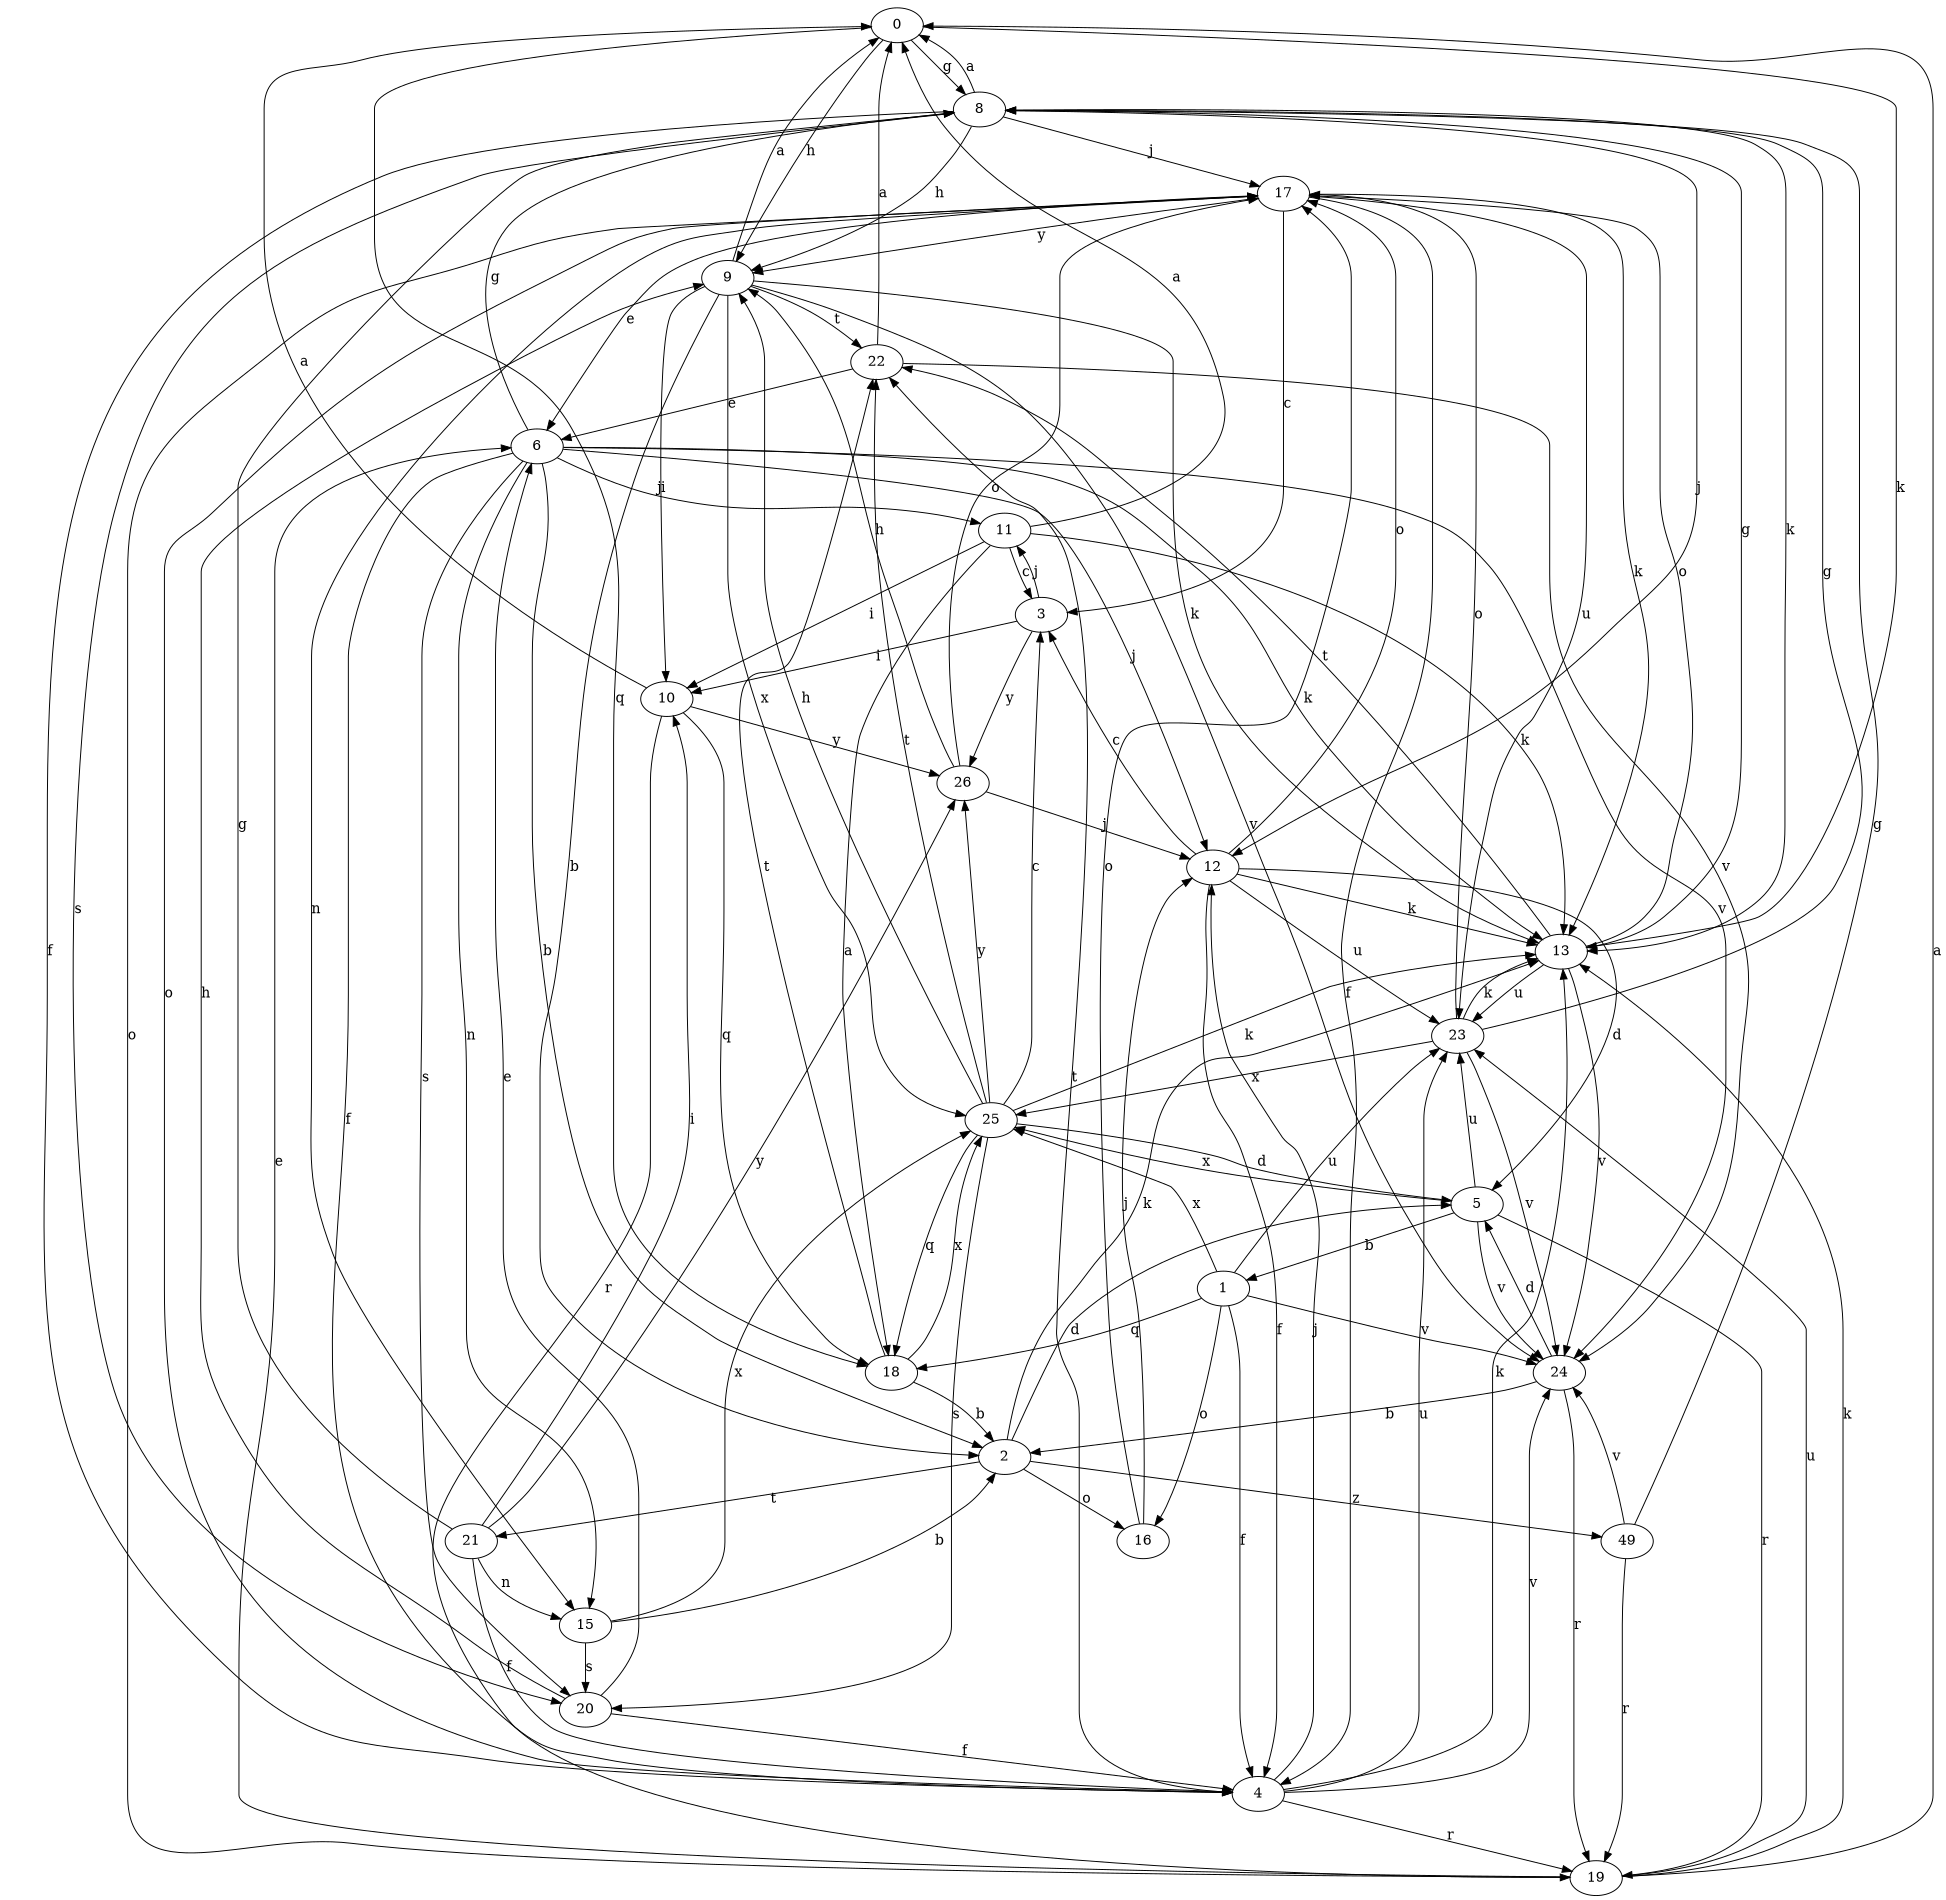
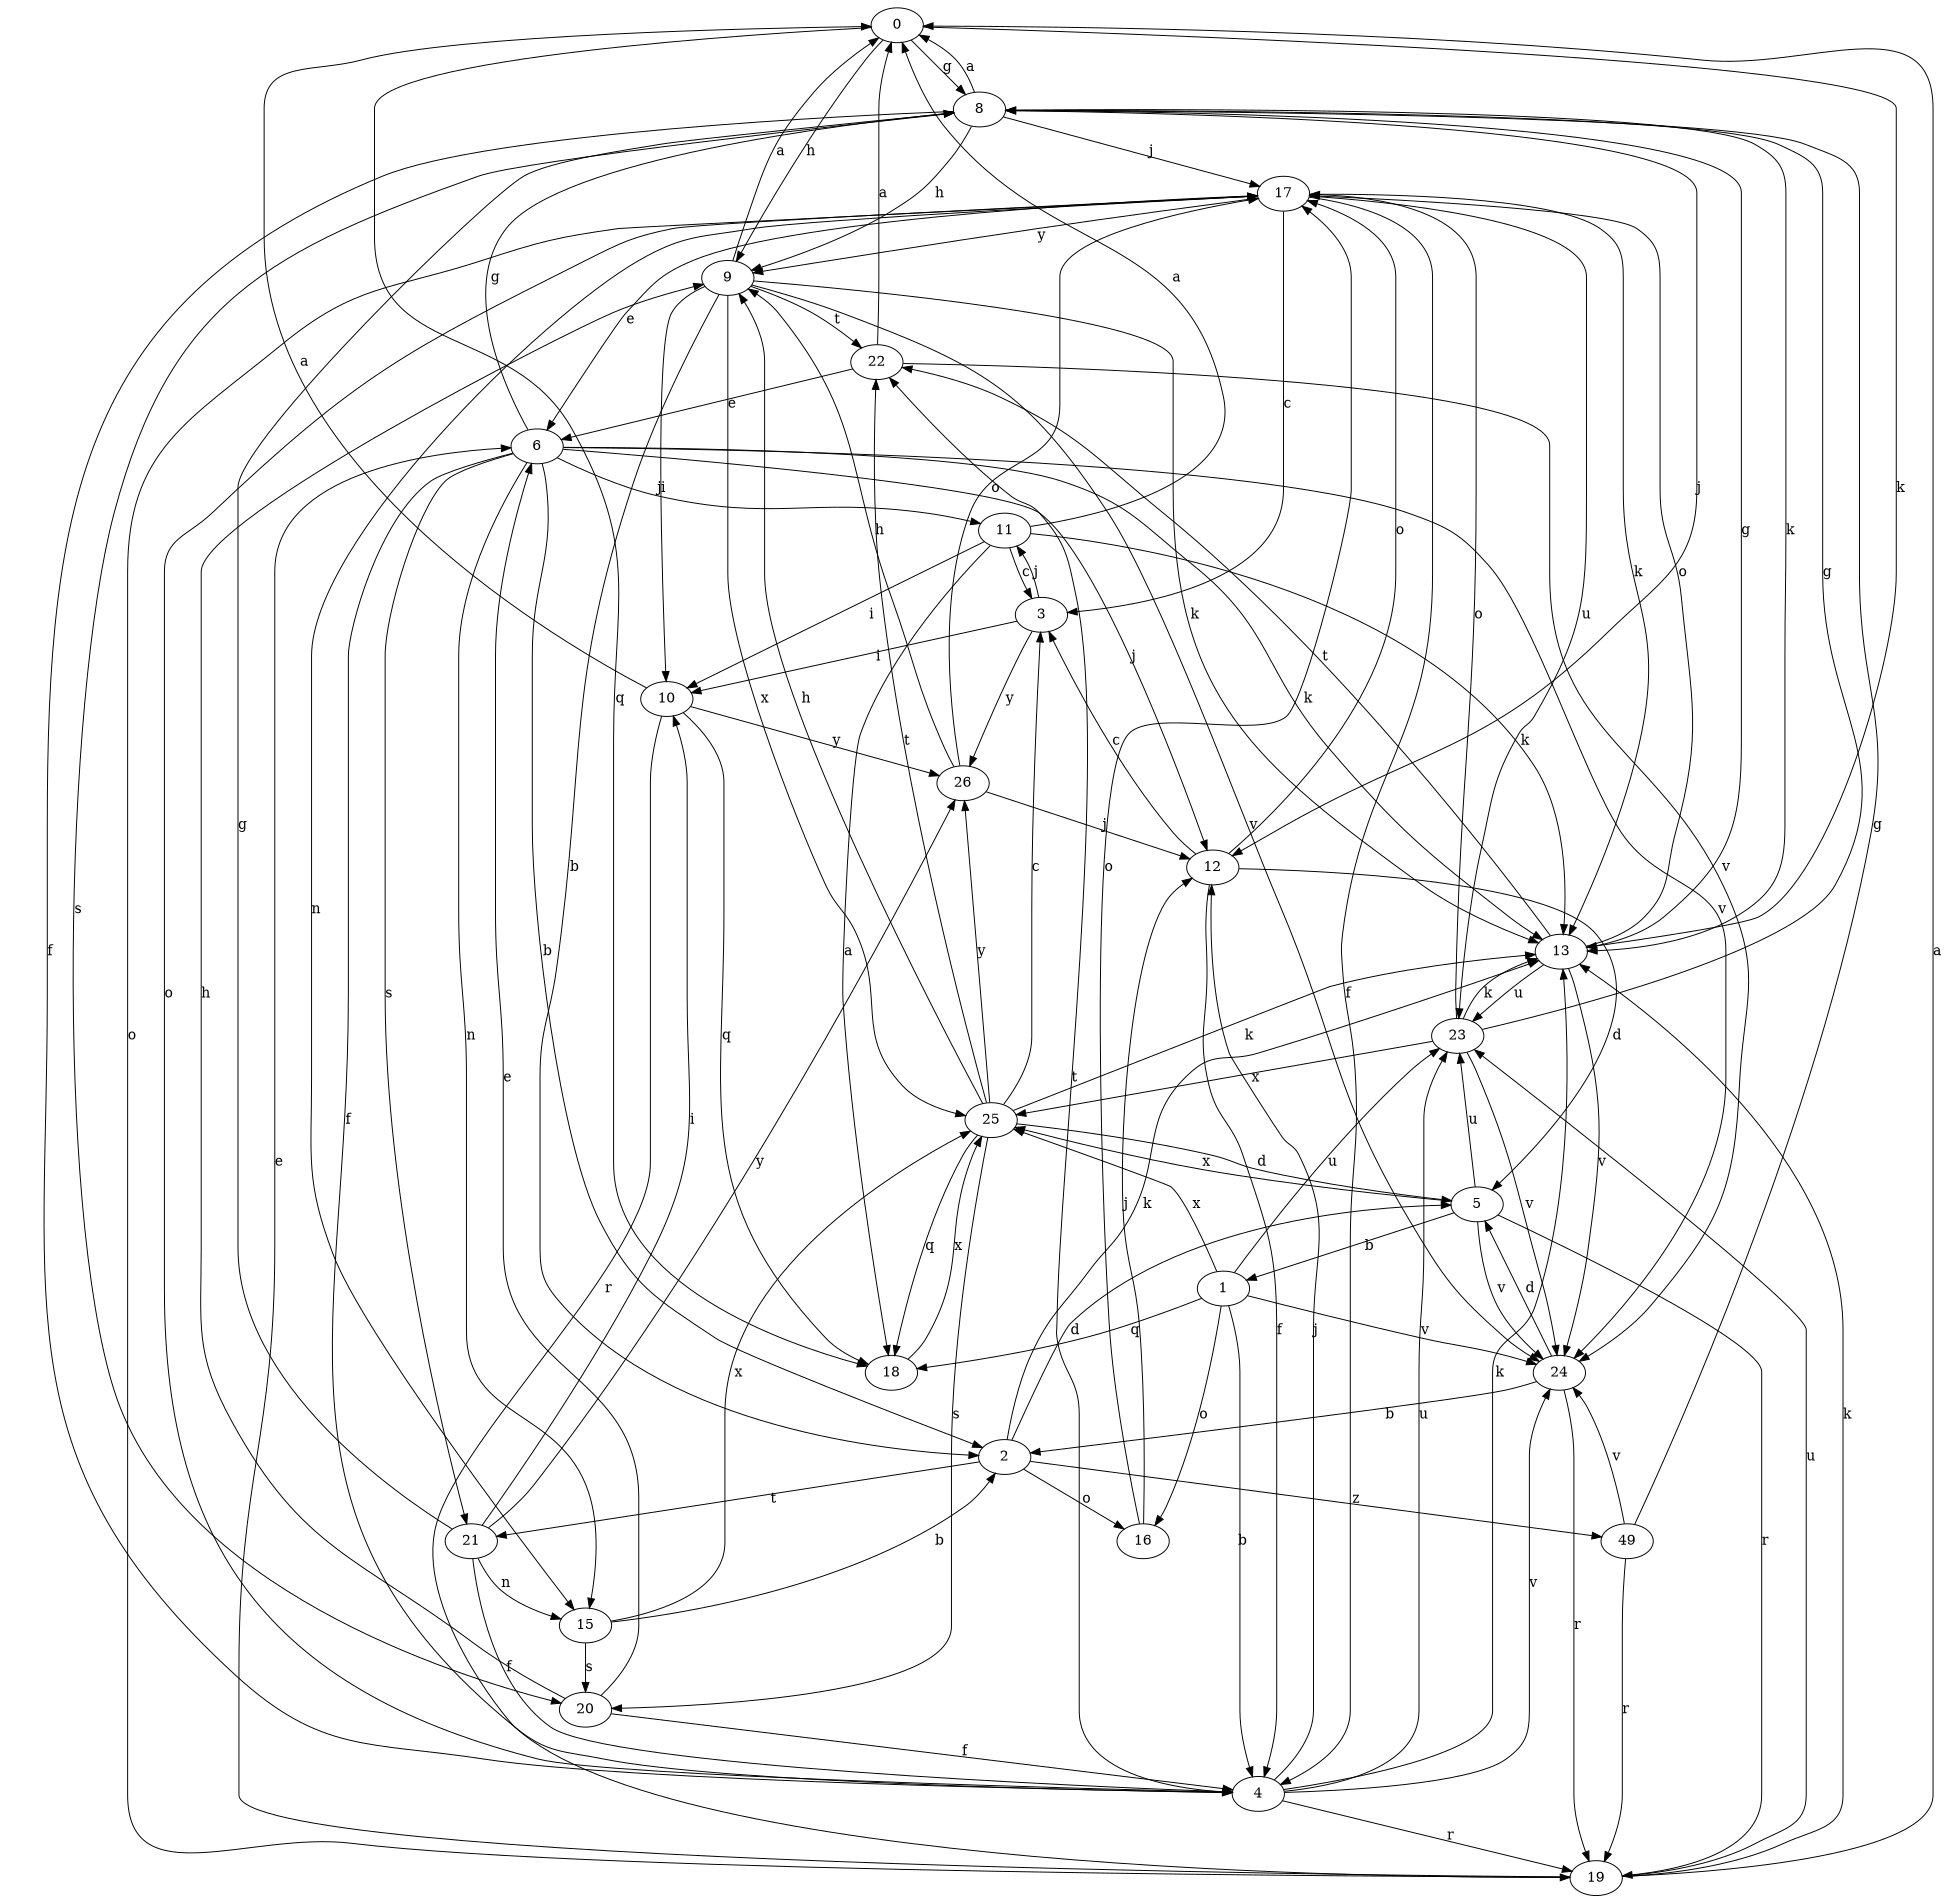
(759, 858) -> none
(1382, 908) -> none
(1329, 951) -> none
(421, 1087) -> (385, 958)
(959, 1407) -> none
(1243, 1541) -> (1243, 1541)
